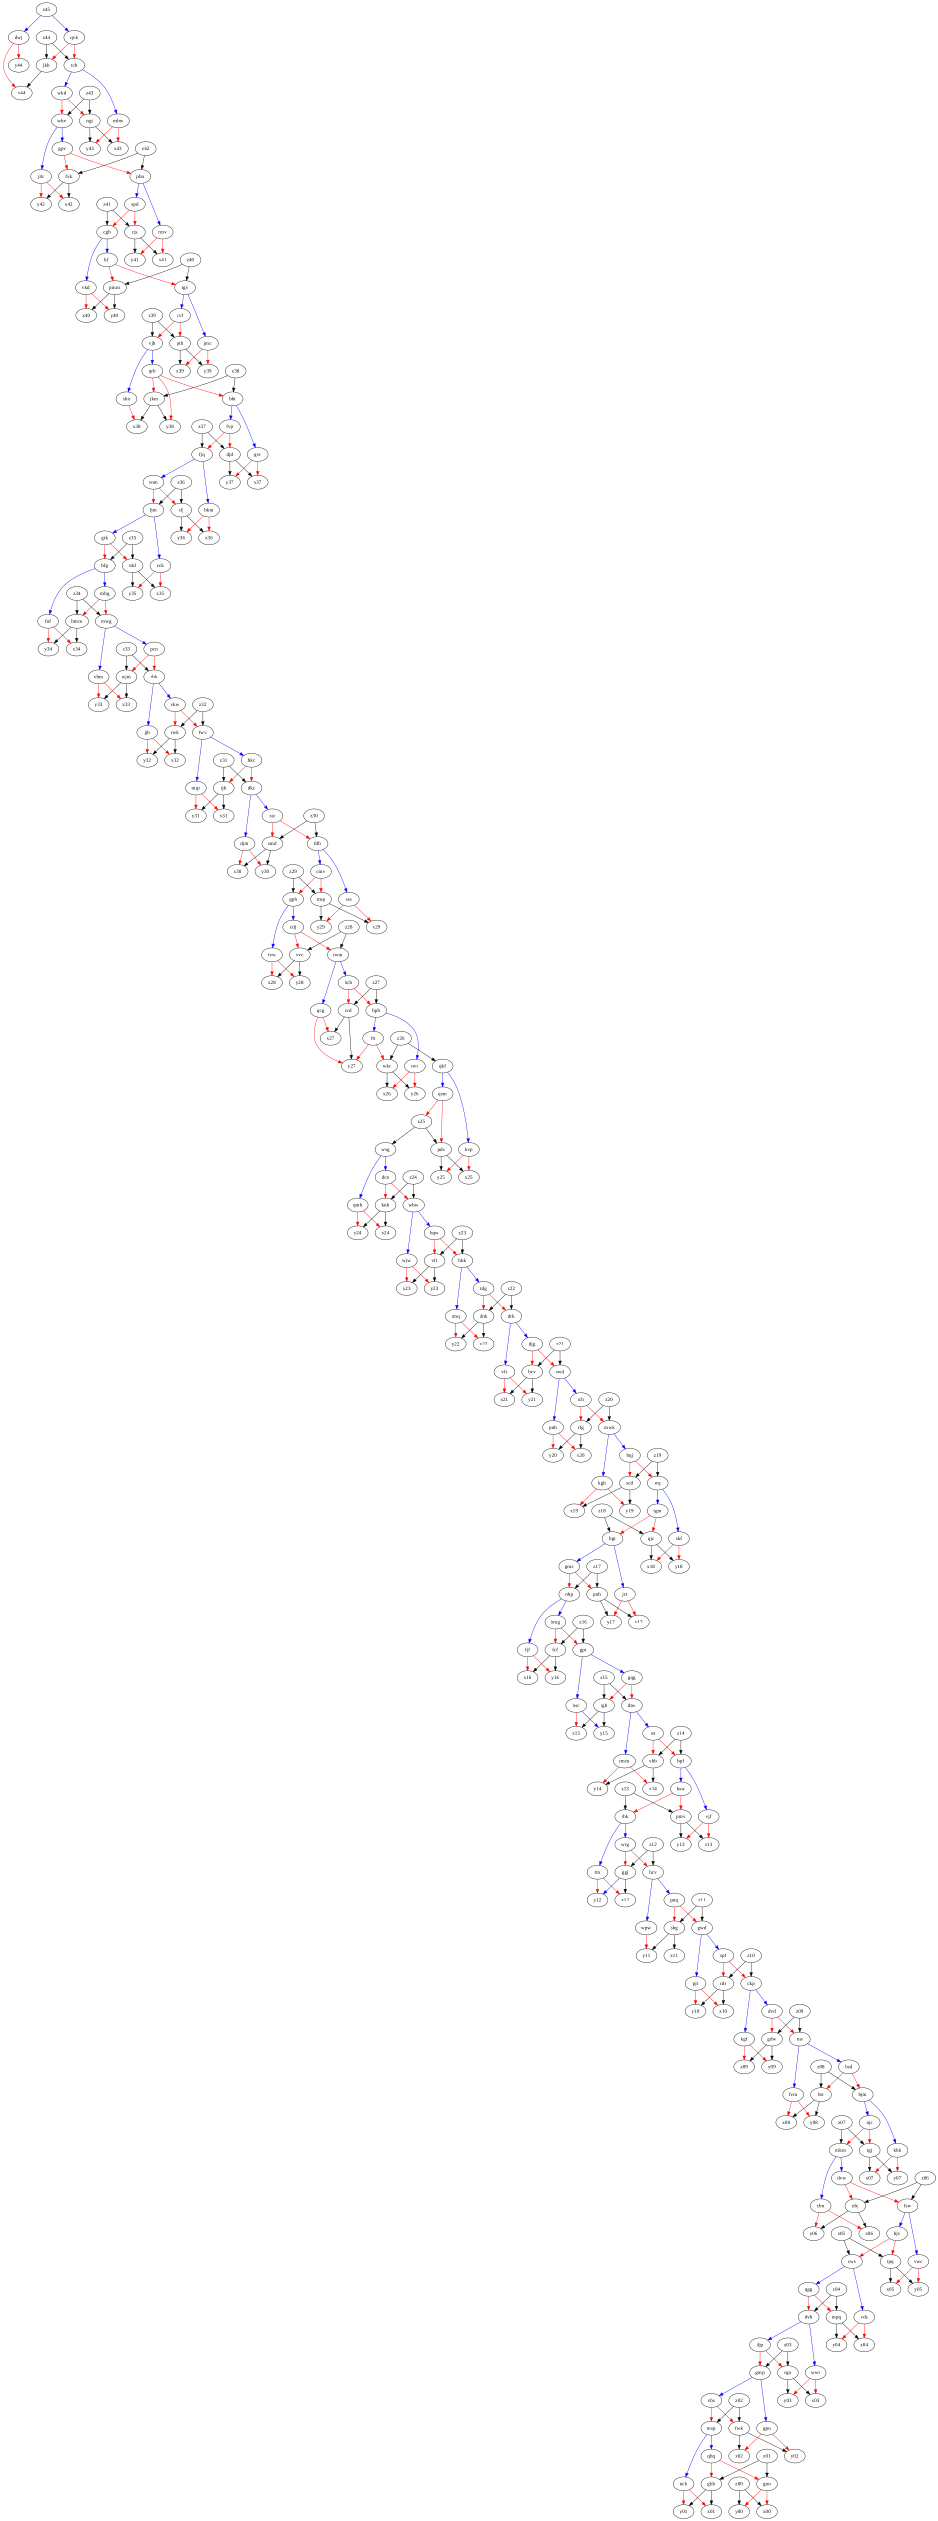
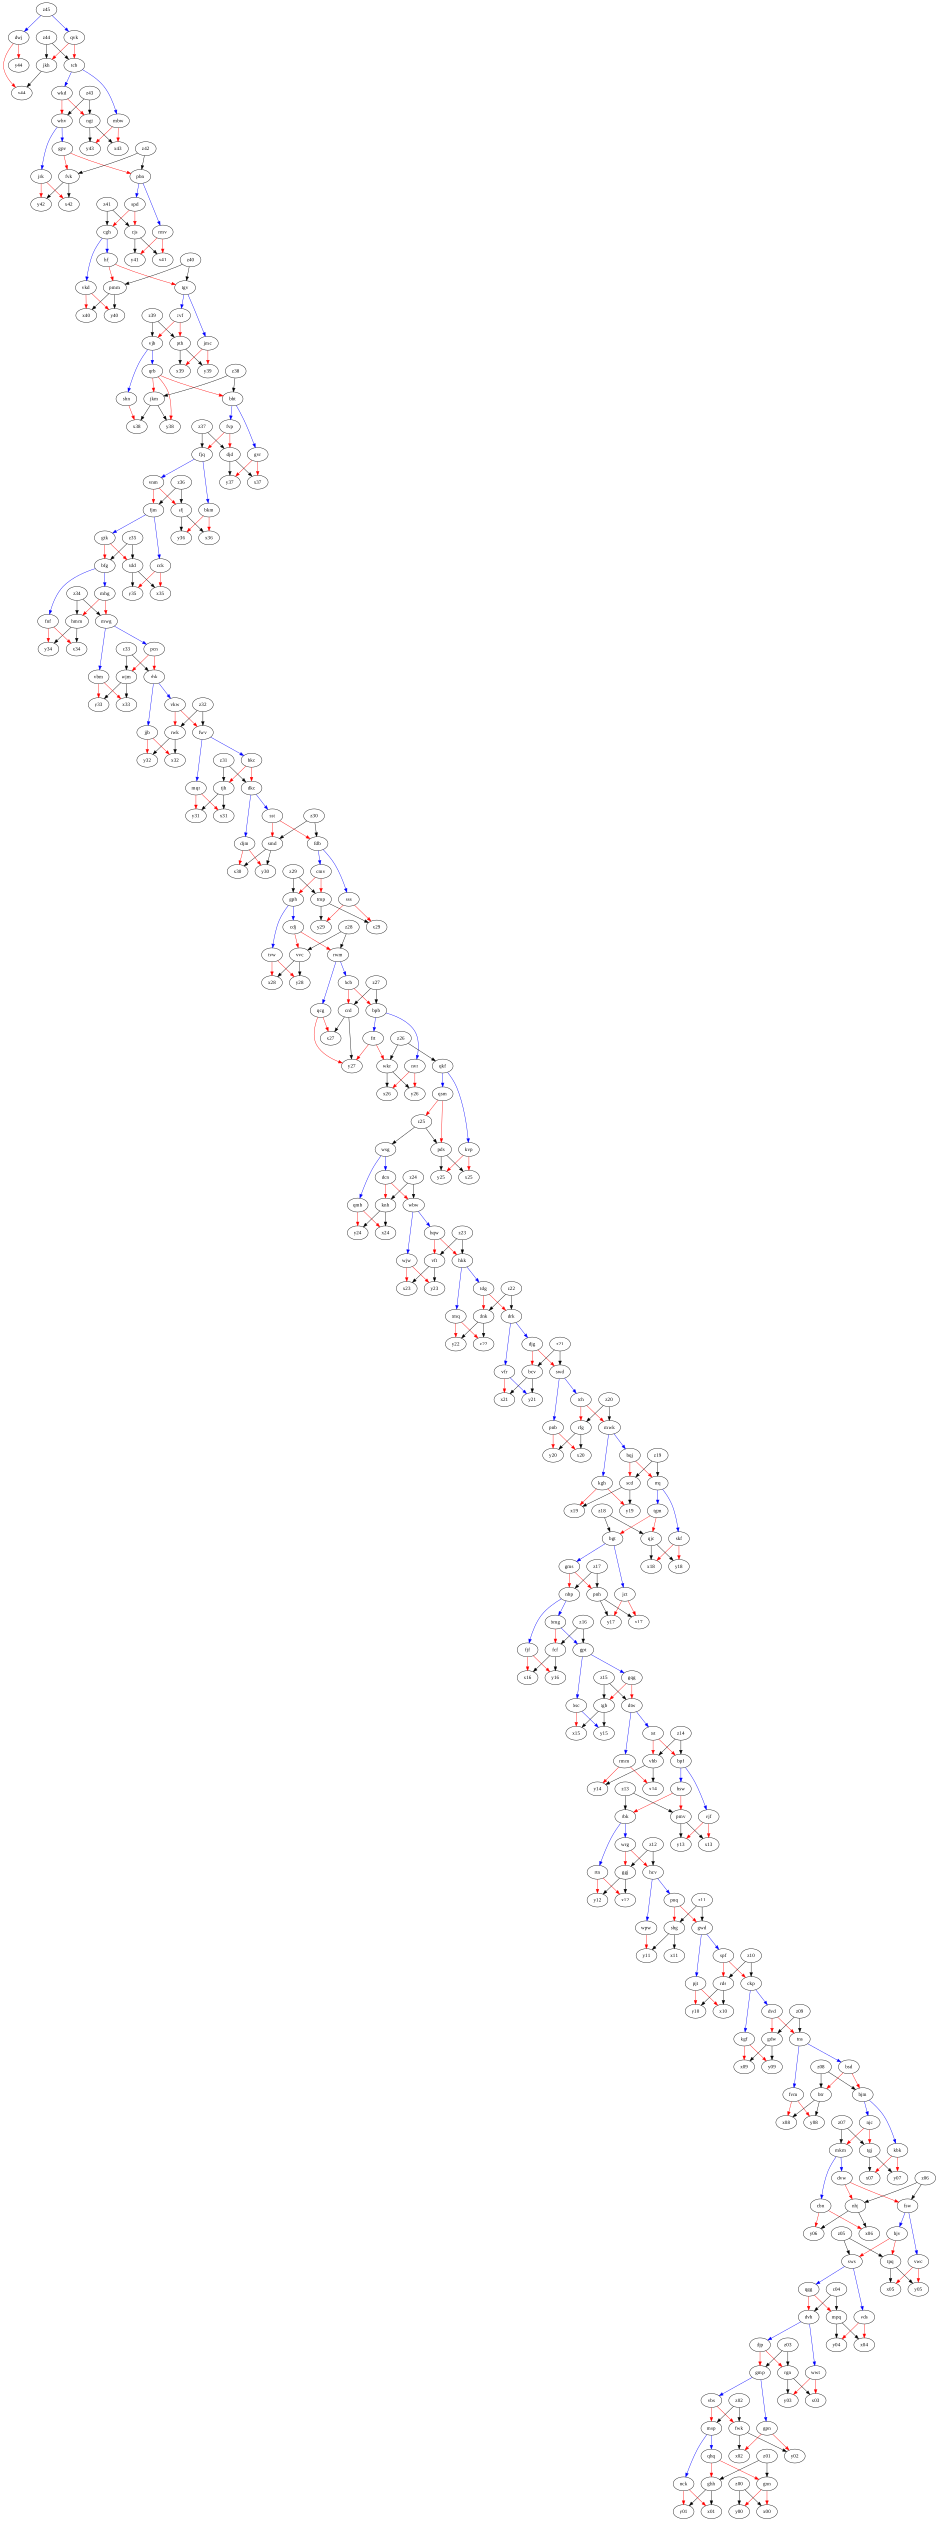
(517, 1384) -> (517, 1384)
(568, 1634) -> (568, 1634)
(613, 1884) -> (613, 1884)
